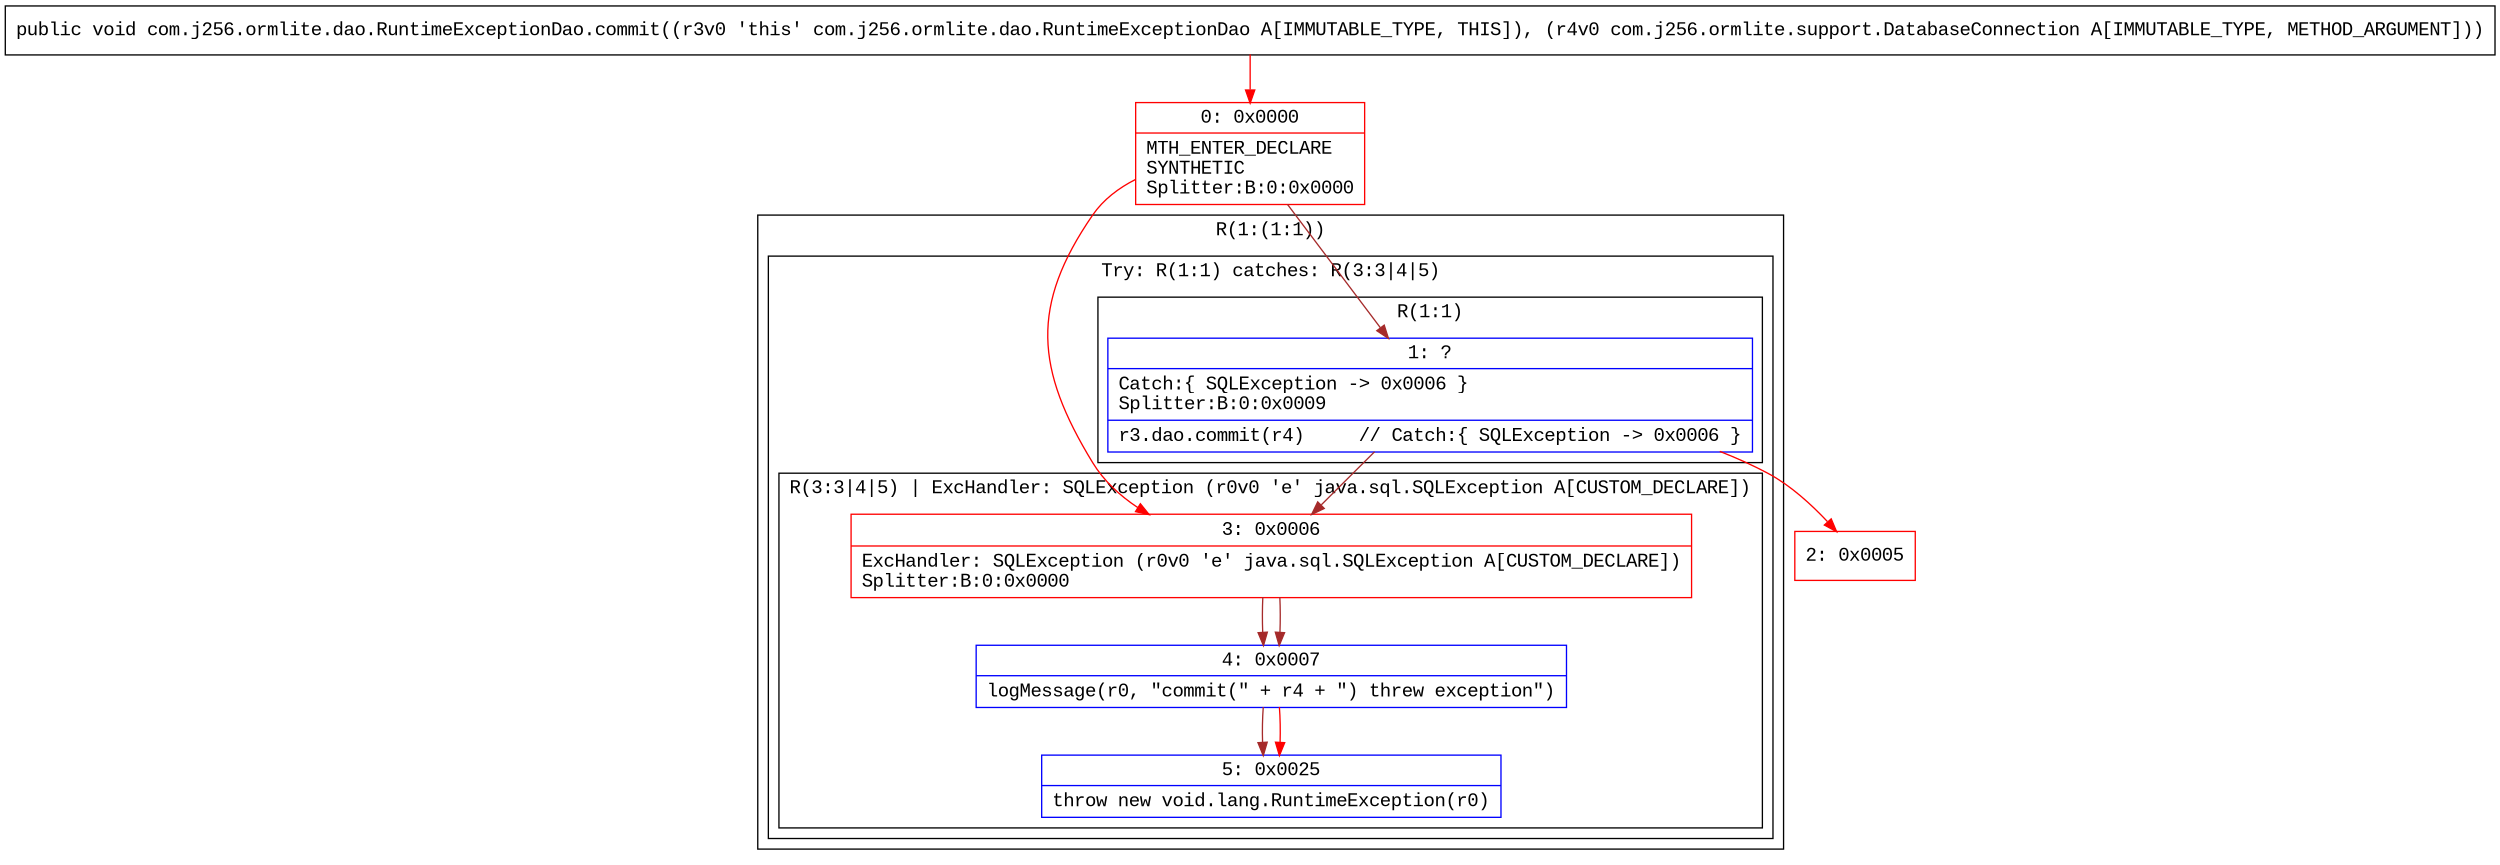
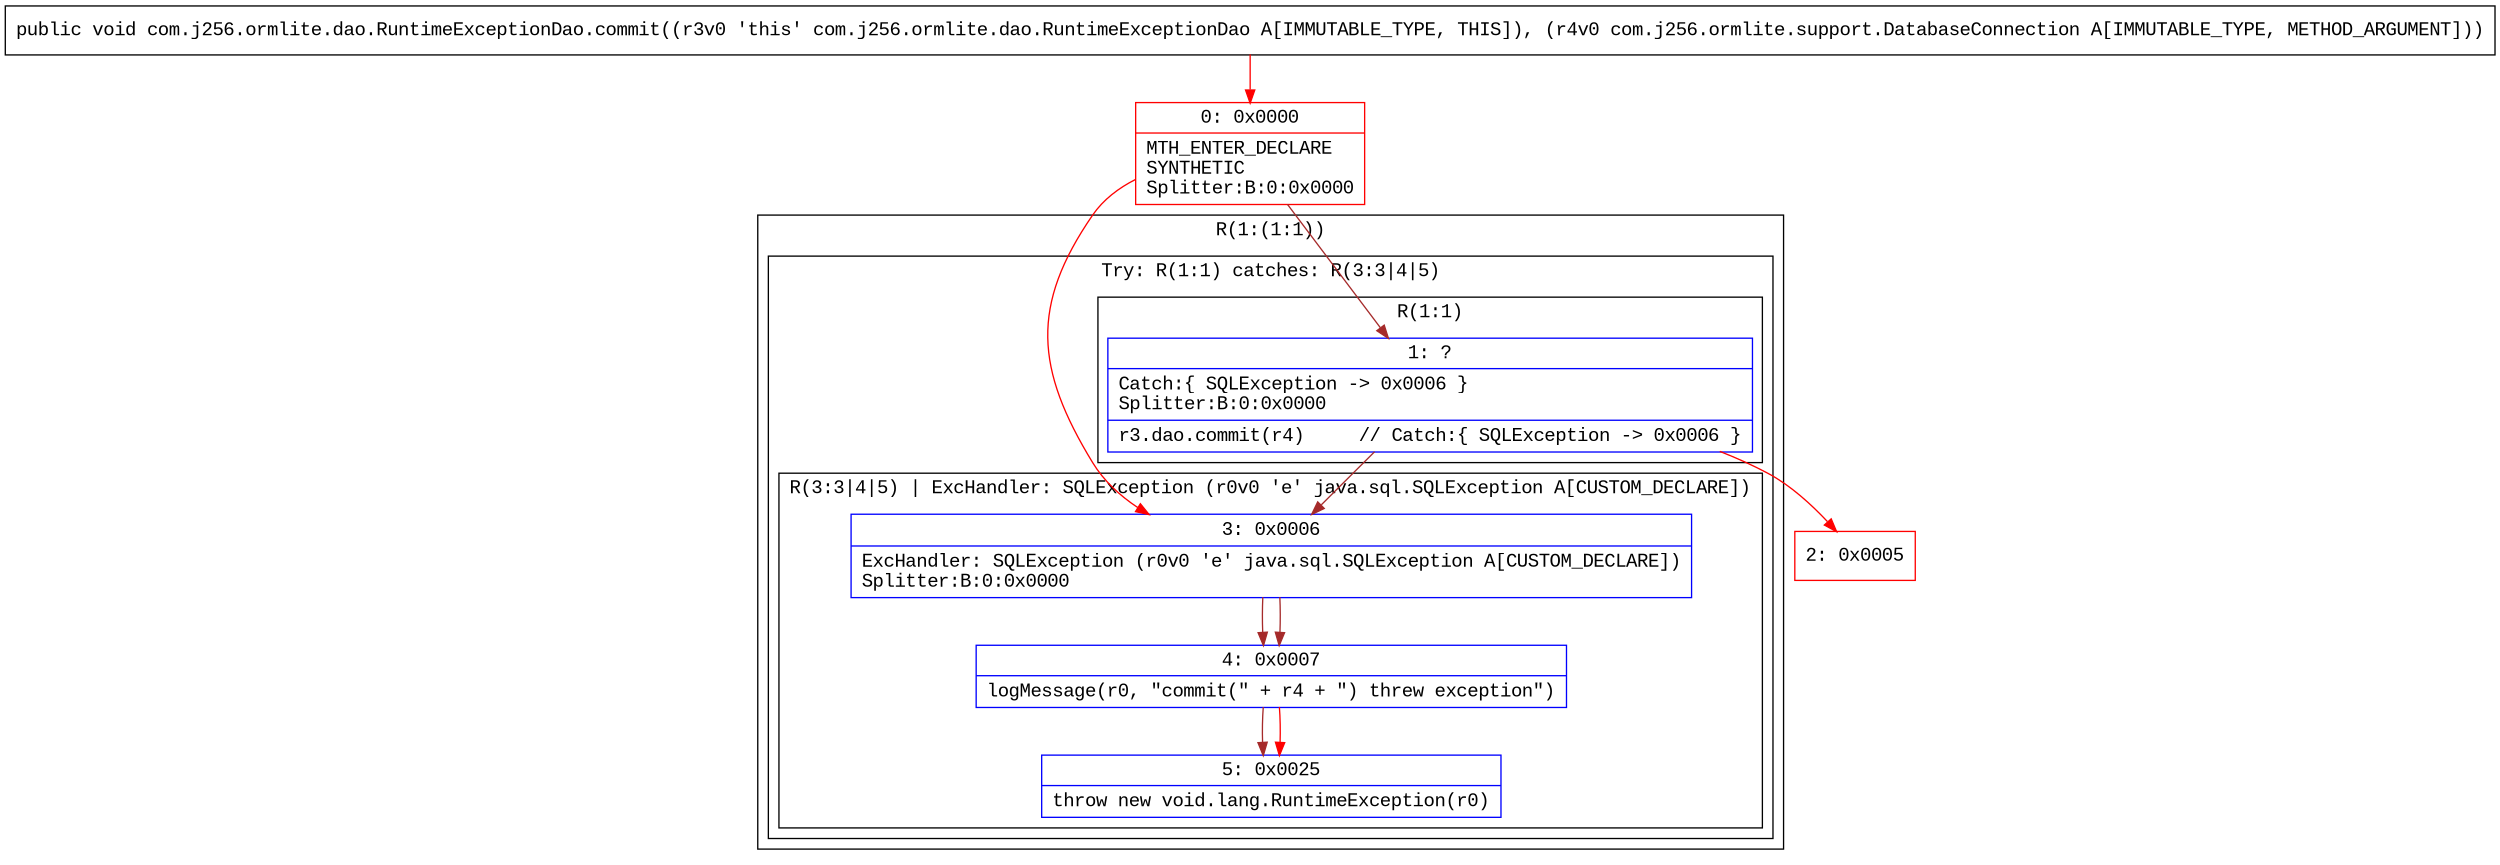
(1222, 404) -> (1222, 404)
(1271, 556) -> (1271, 556)
